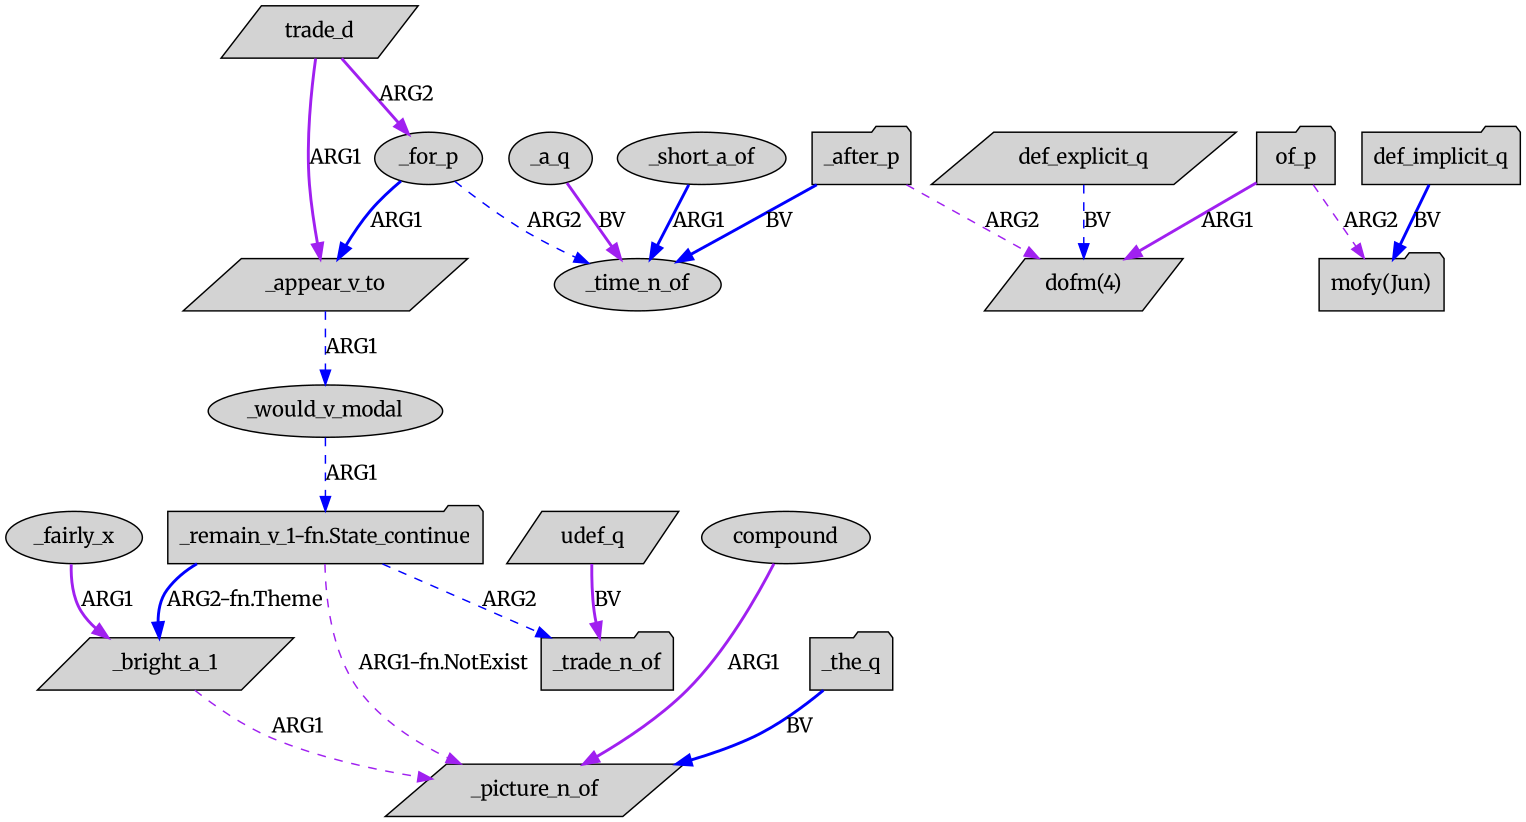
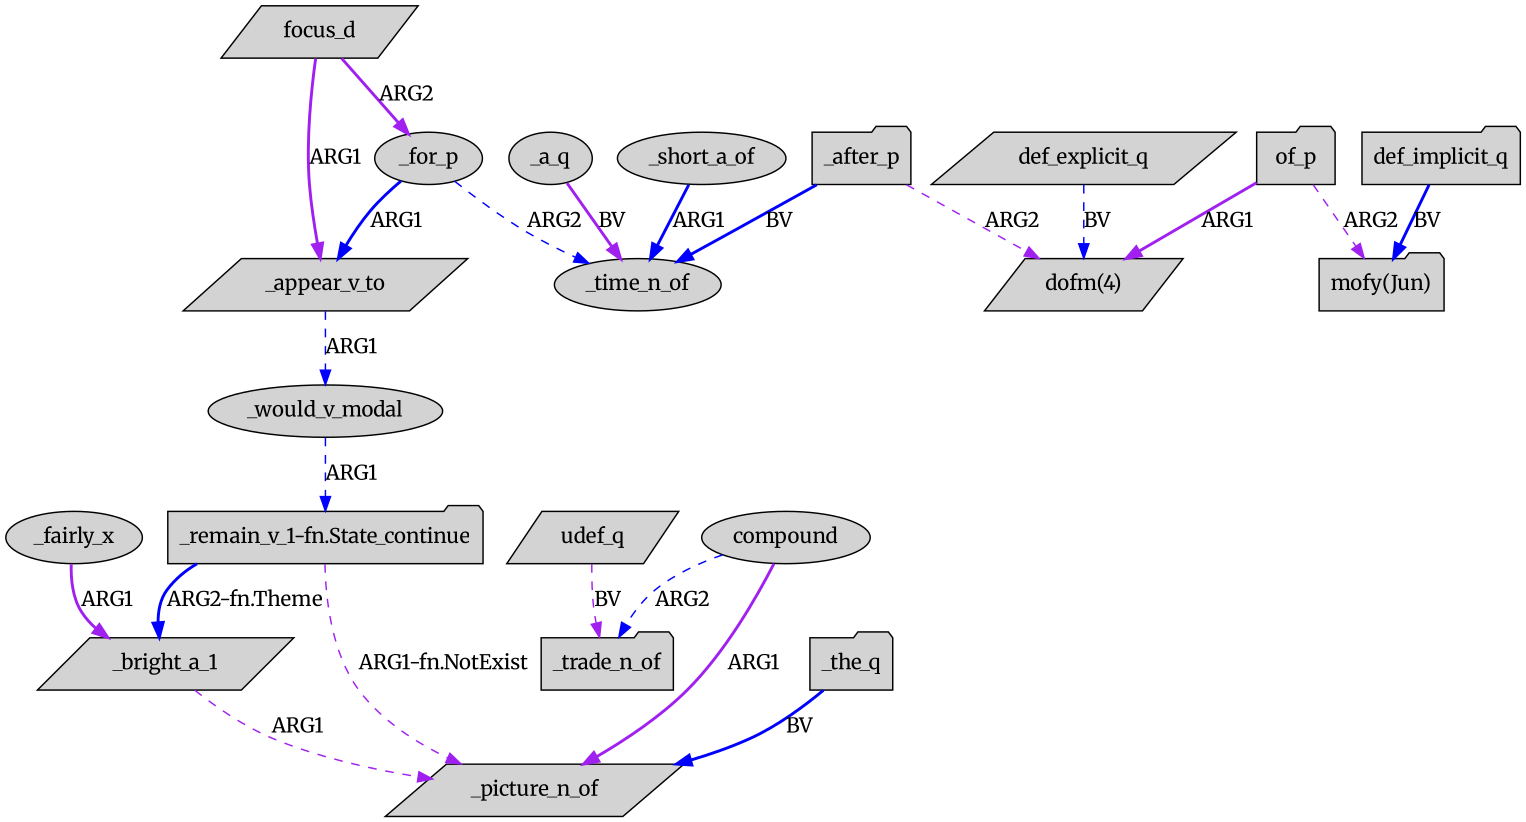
(320, 32) -> (320, 32)
(592, 594) -> (592, 594)
(460, 598) -> (668, 581)
